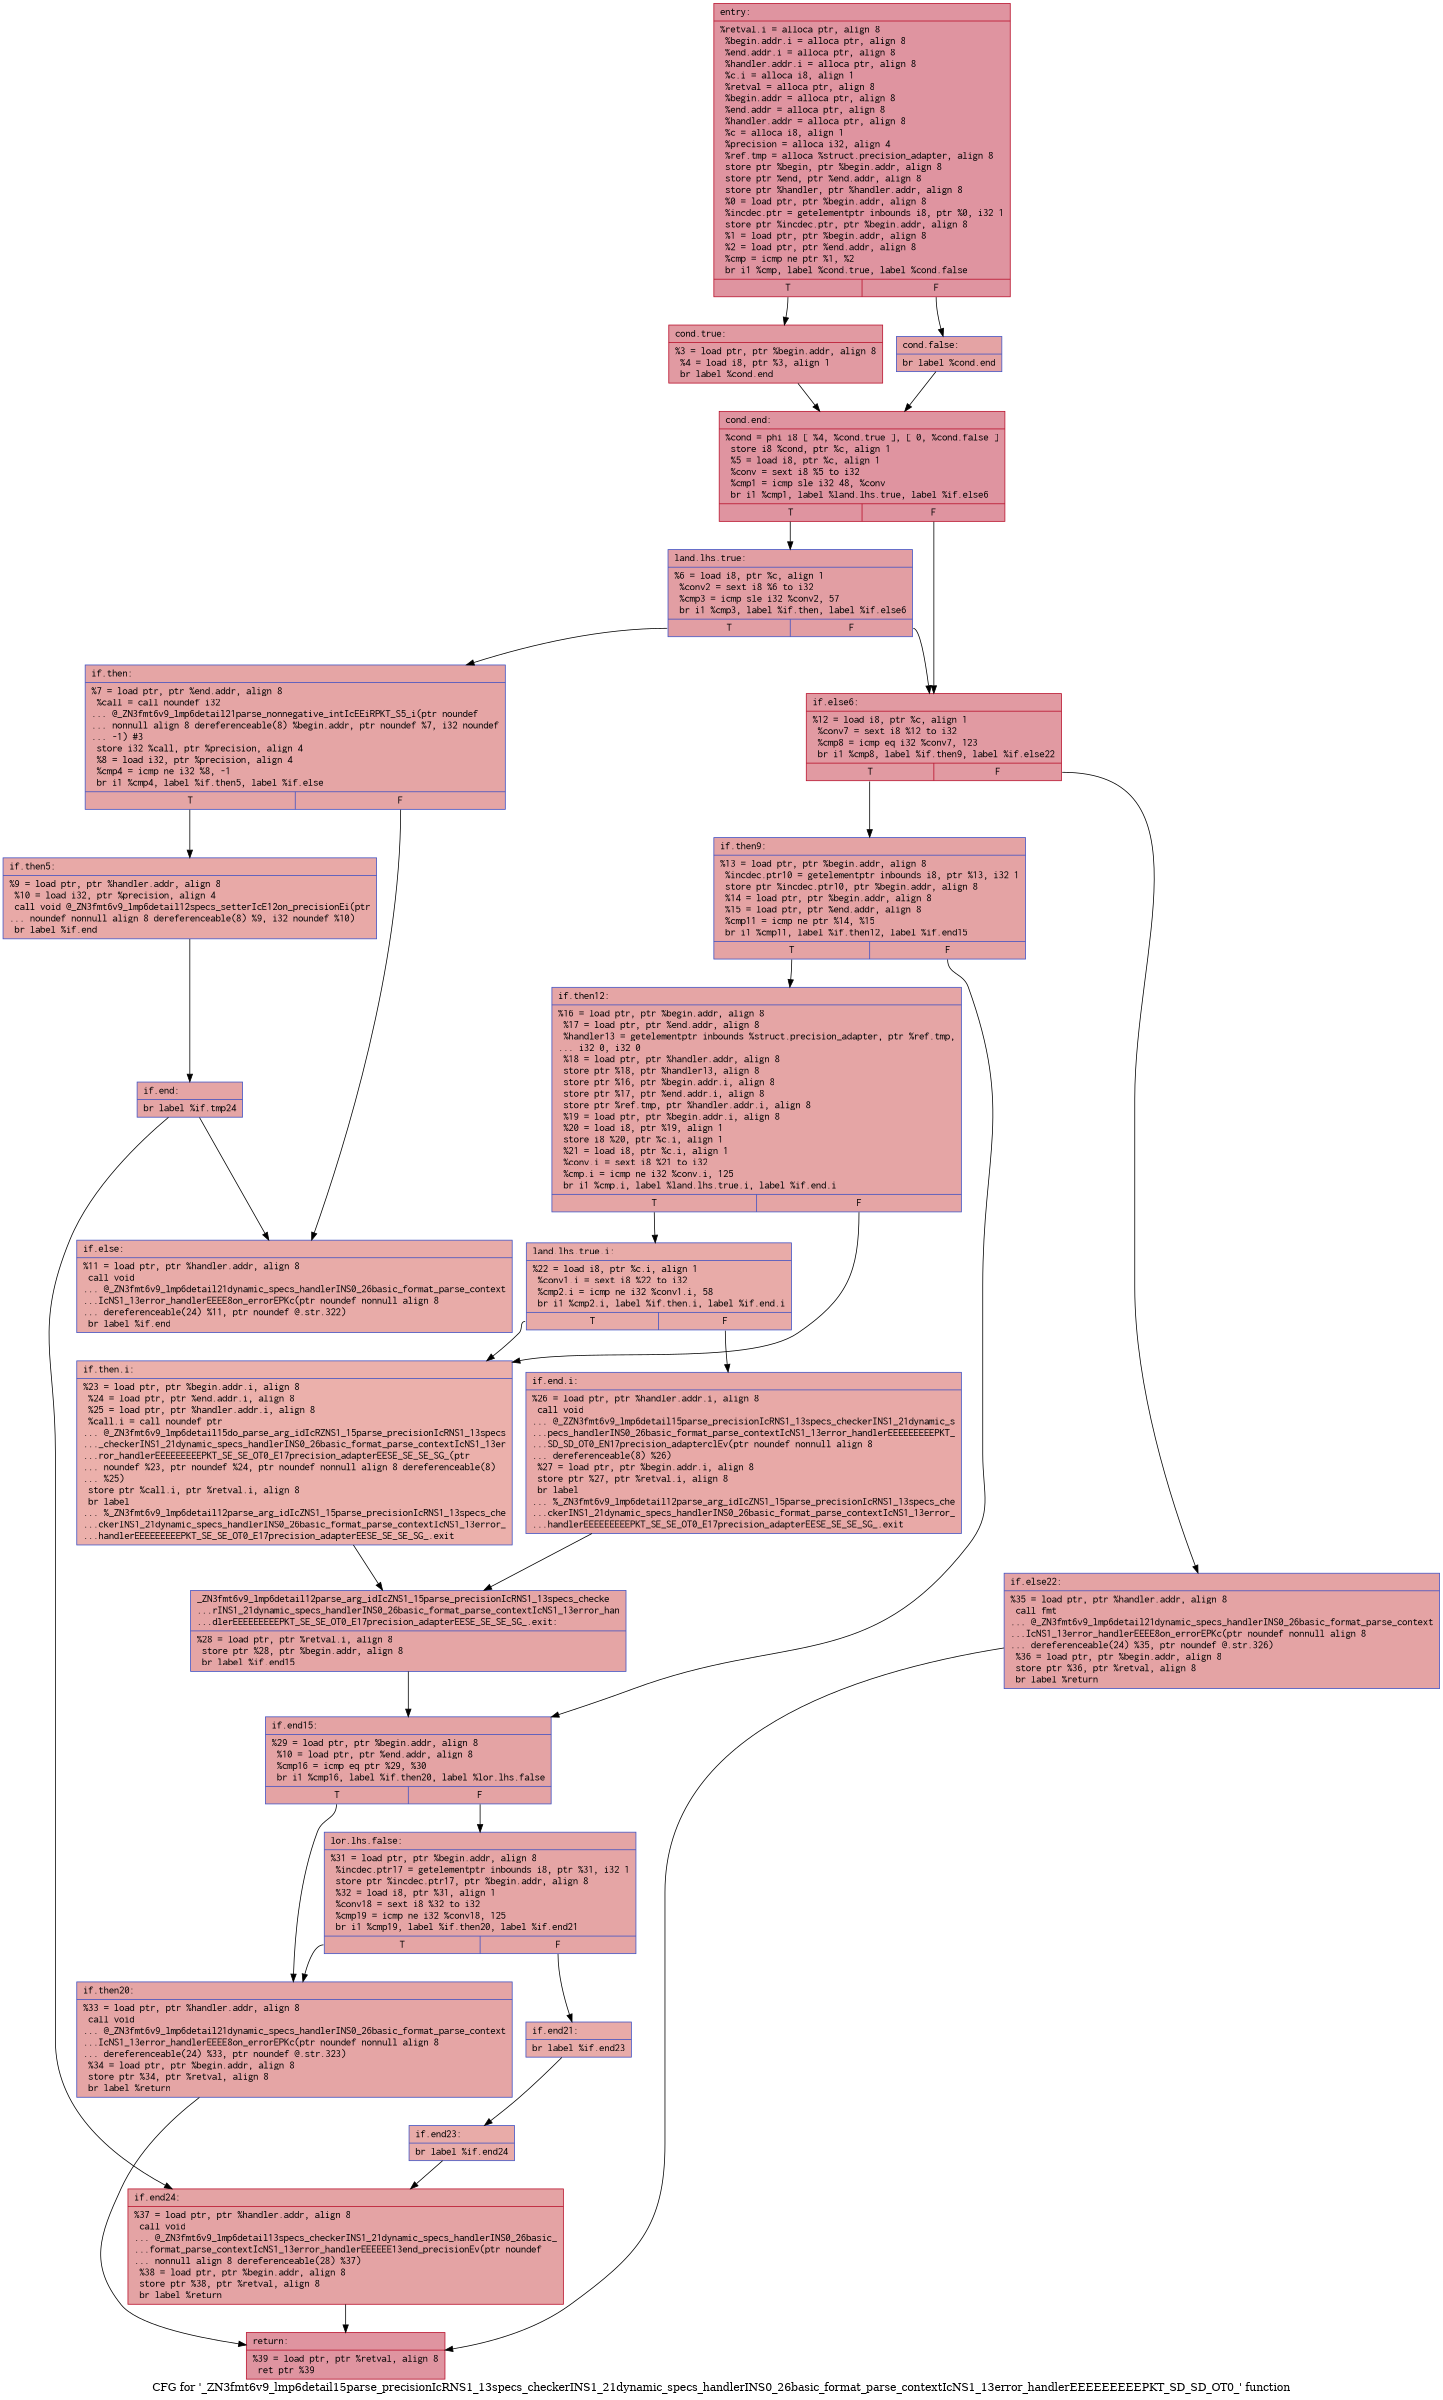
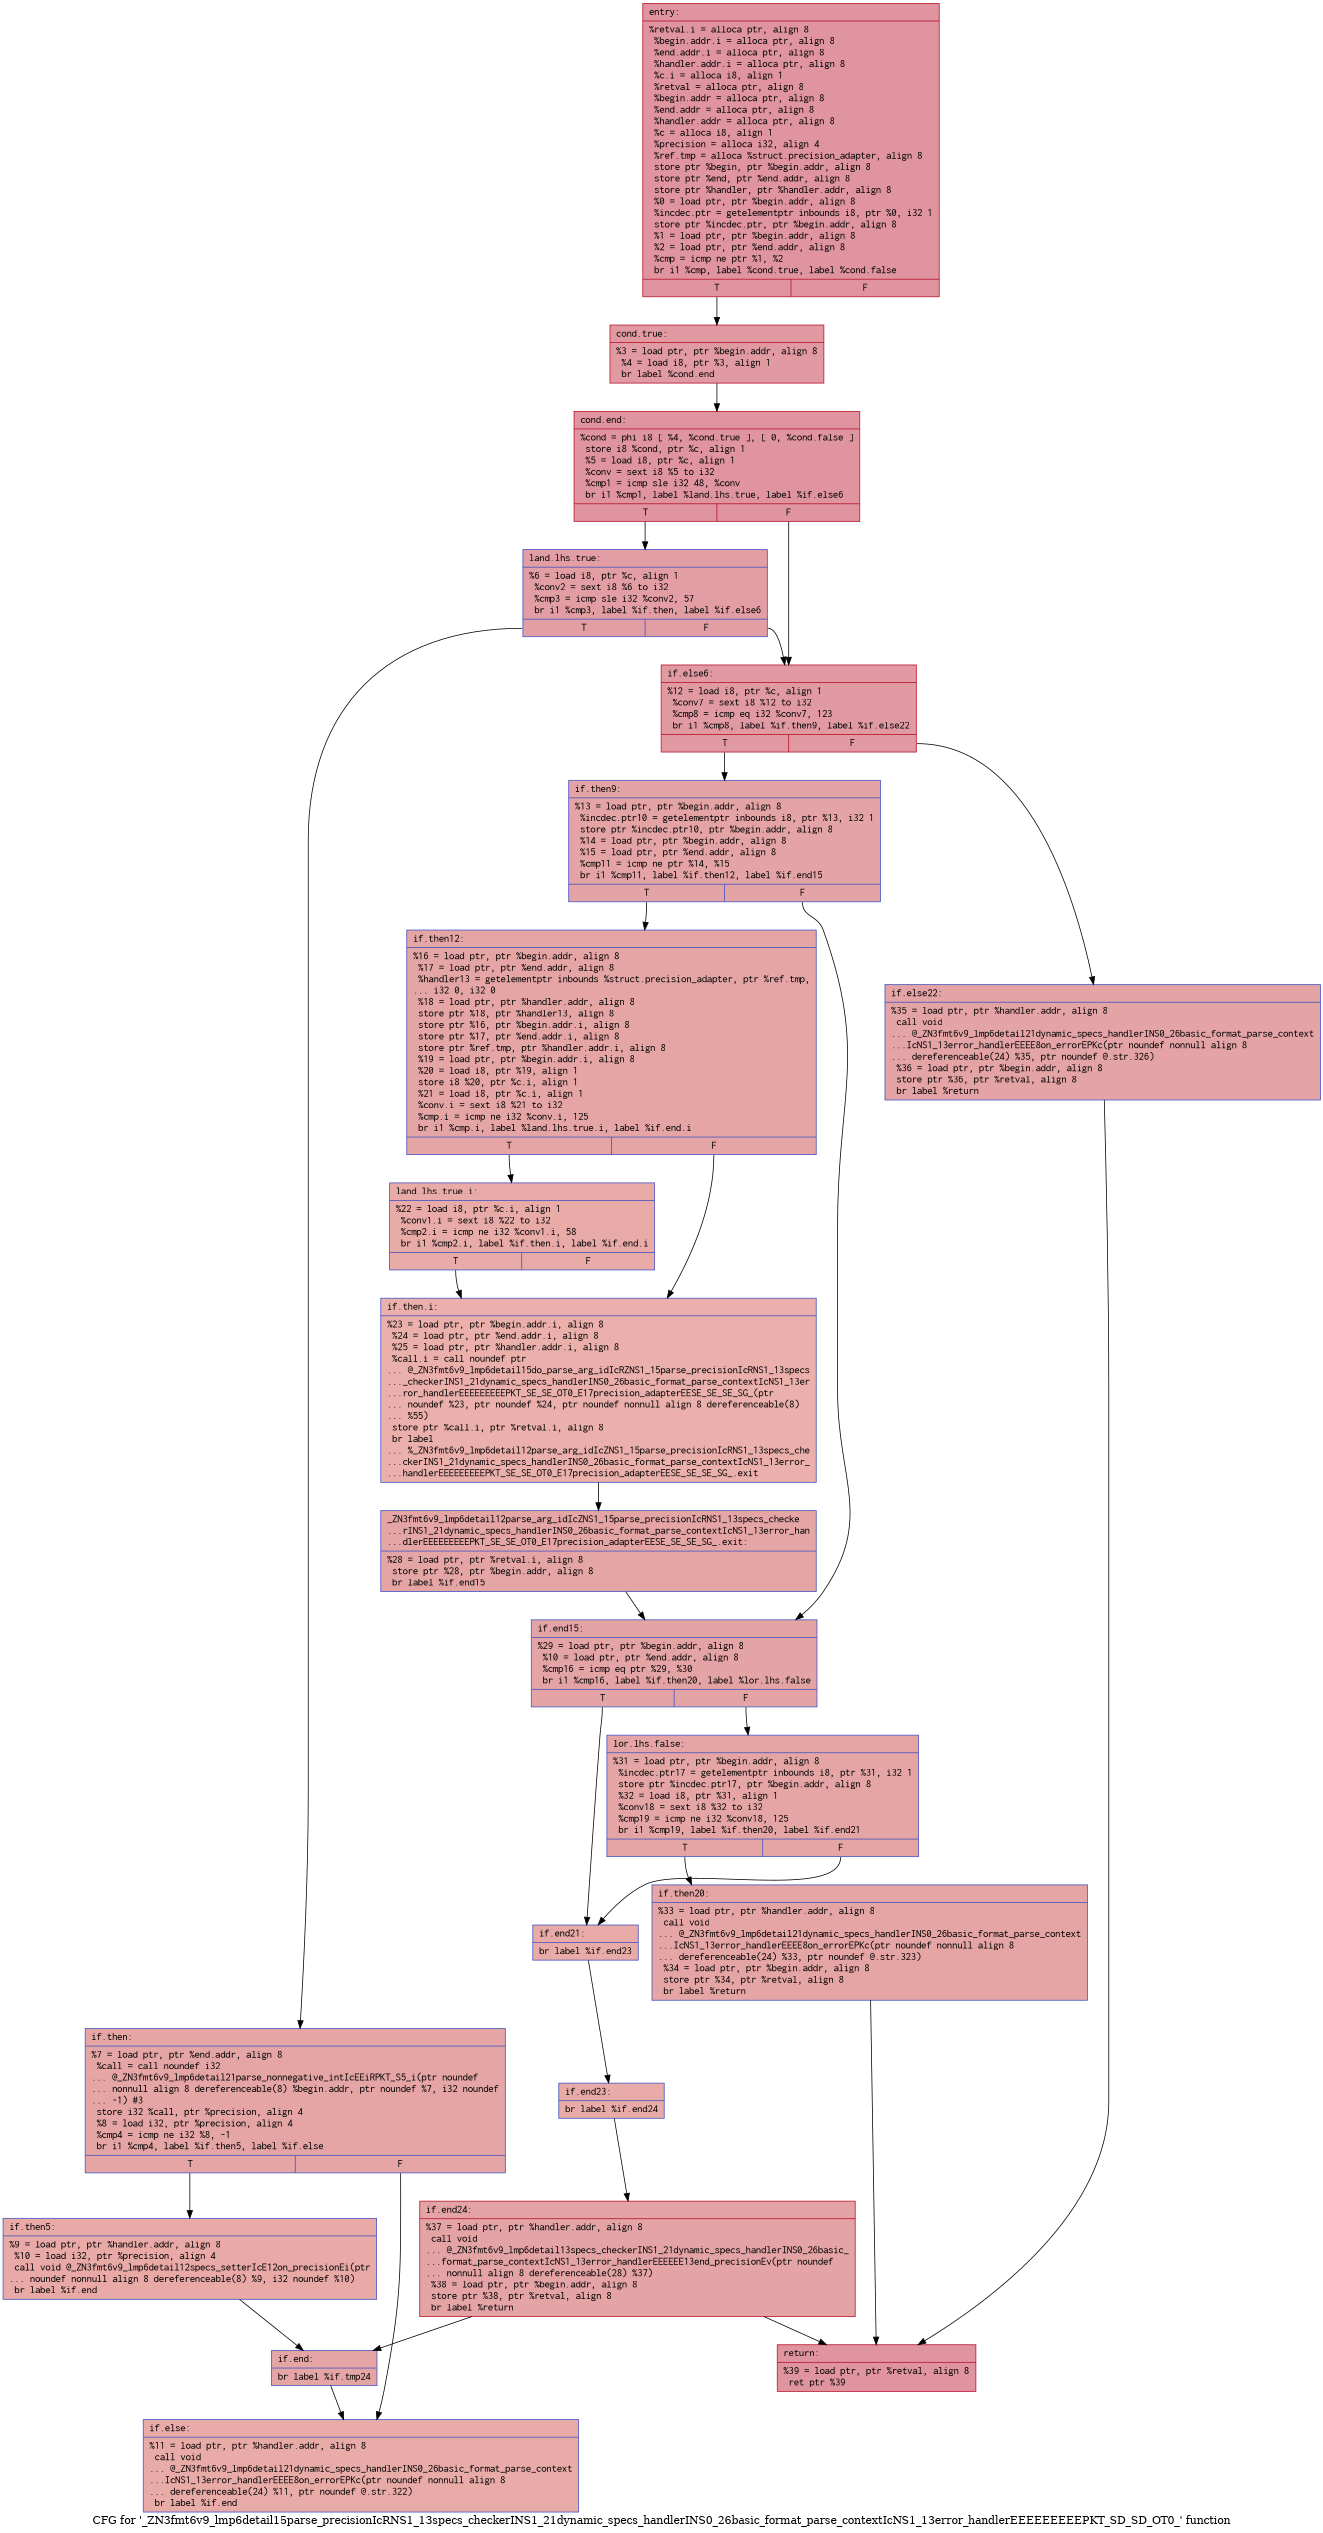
(949, 354) -> none
(744, 1453) -> none
(104, 1479) -> (408, 1416)
(1034, 1611) -> (917, 1022)
(55, 1655) -> (426, 2332)
(303, 1885) -> (594, 1812)
